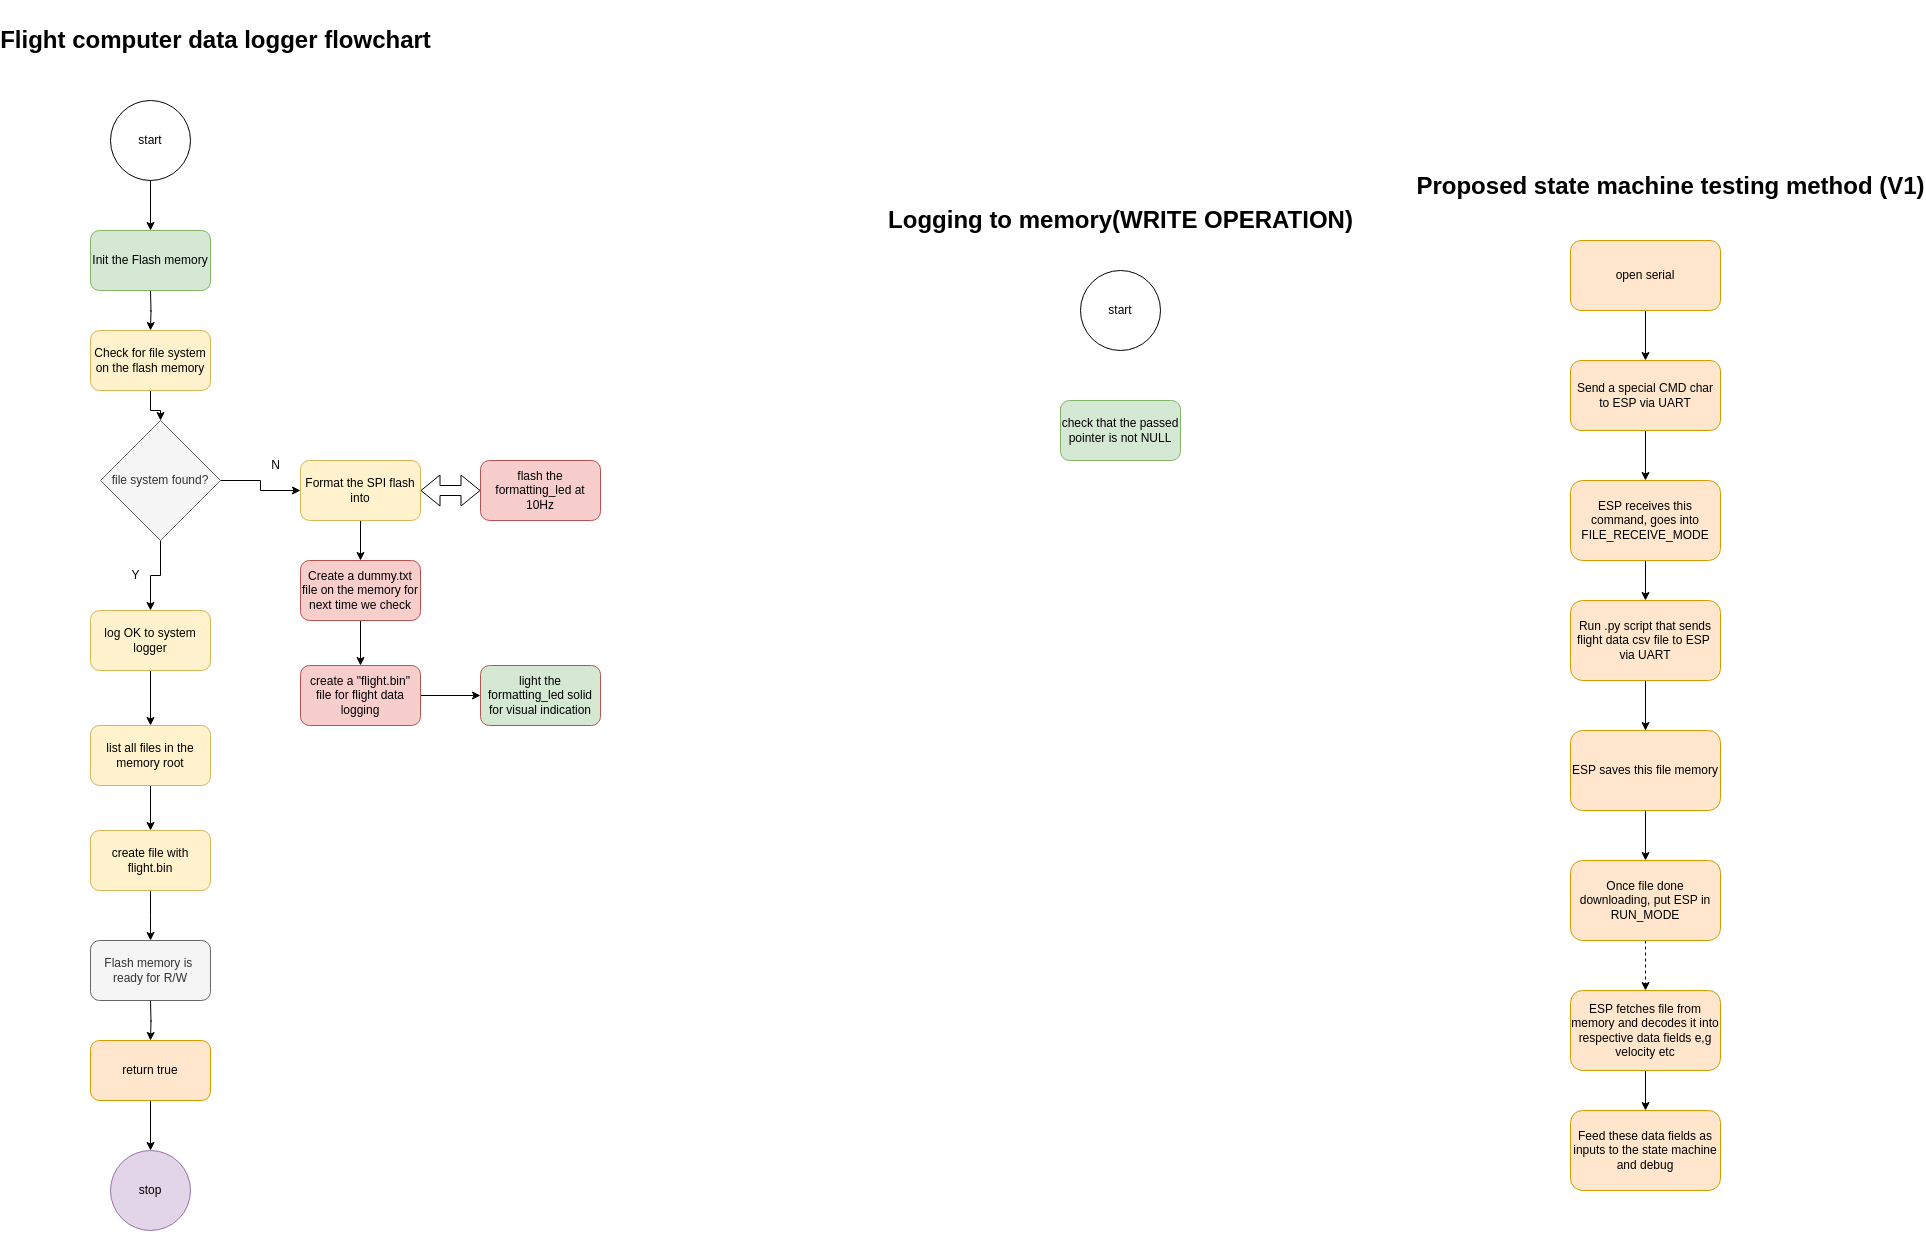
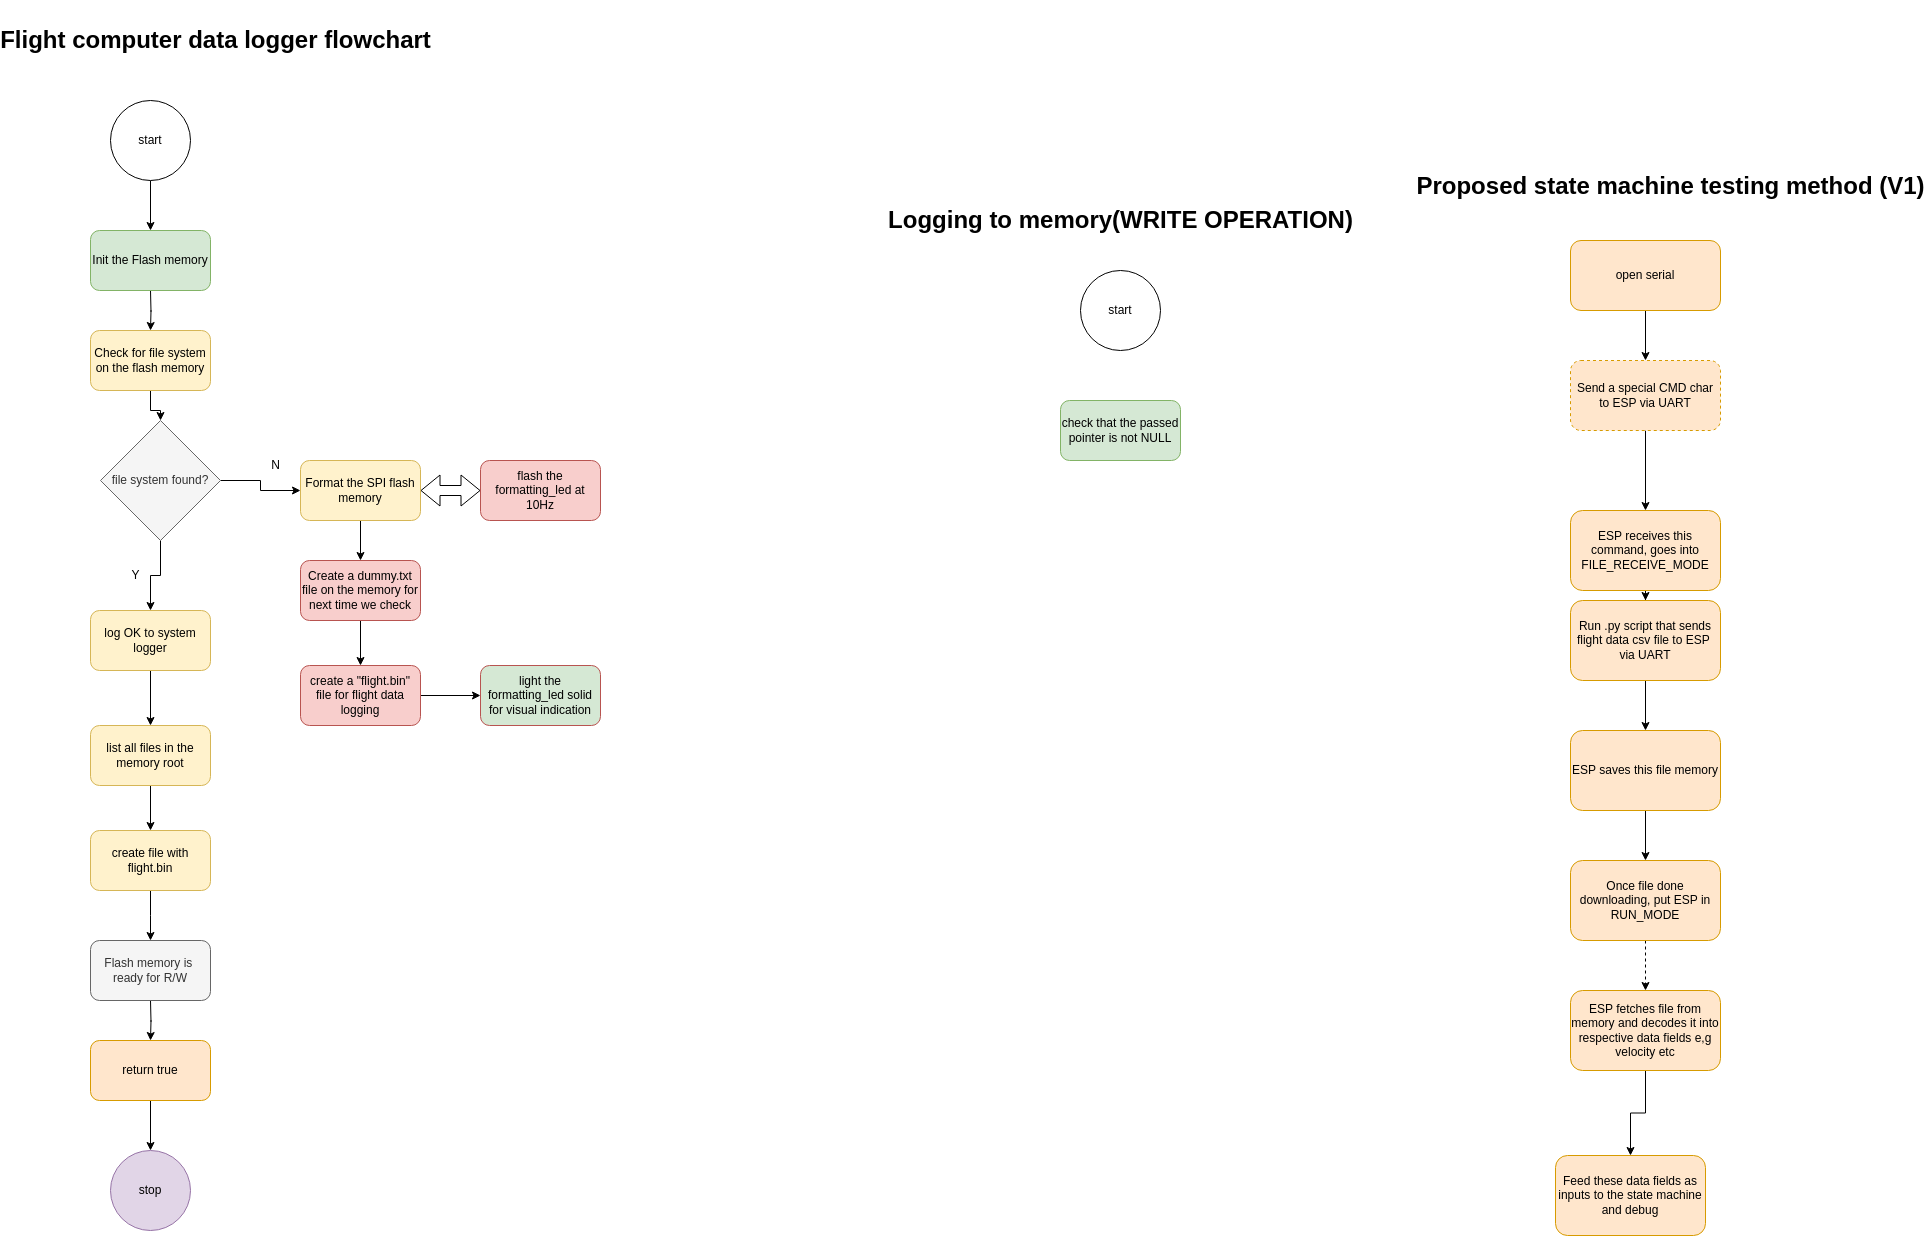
(1646, 396) -> (1646, 396)
(361, 491) -> (361, 491)
(1646, 521) -> (1646, 551)
(1646, 1151) -> (1631, 1196)
